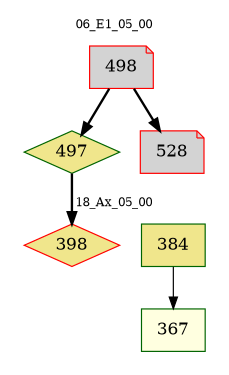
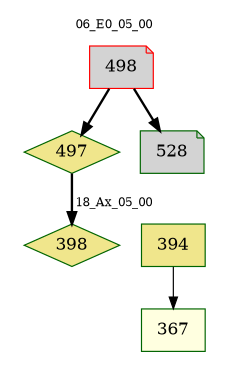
(114, 25) -> (114, 25)
(172, 152) -> (172, 152)
(72, 245) -> (72, 245)
(173, 245) -> (173, 245)
